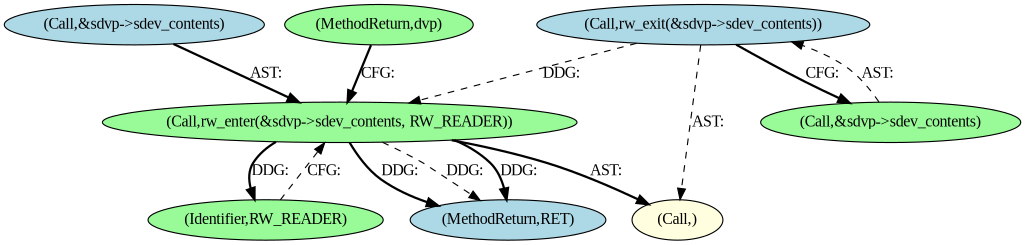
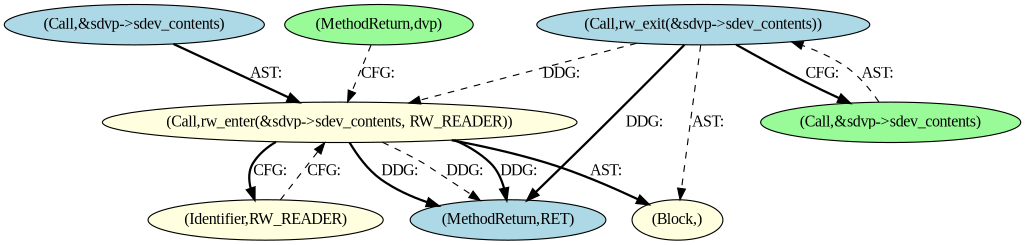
(361, 68) -> (361, 68)
none -> (610, 119)
(340, 122) -> (340, 122)
(272, 171) -> (272, 171)
(266, 220) -> (266, 220)
(677, 220) -> (677, 220)
